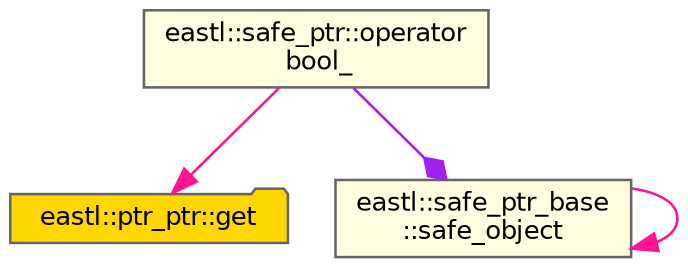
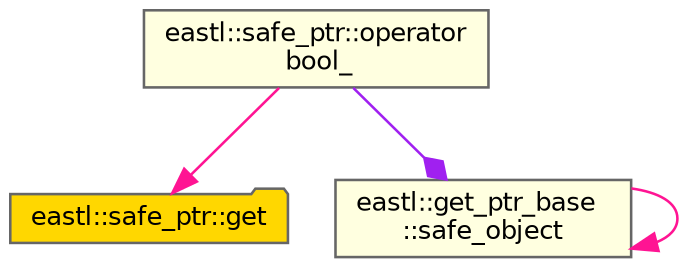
(149, 219) -> (149, 219)
(483, 219) -> (483, 219)
